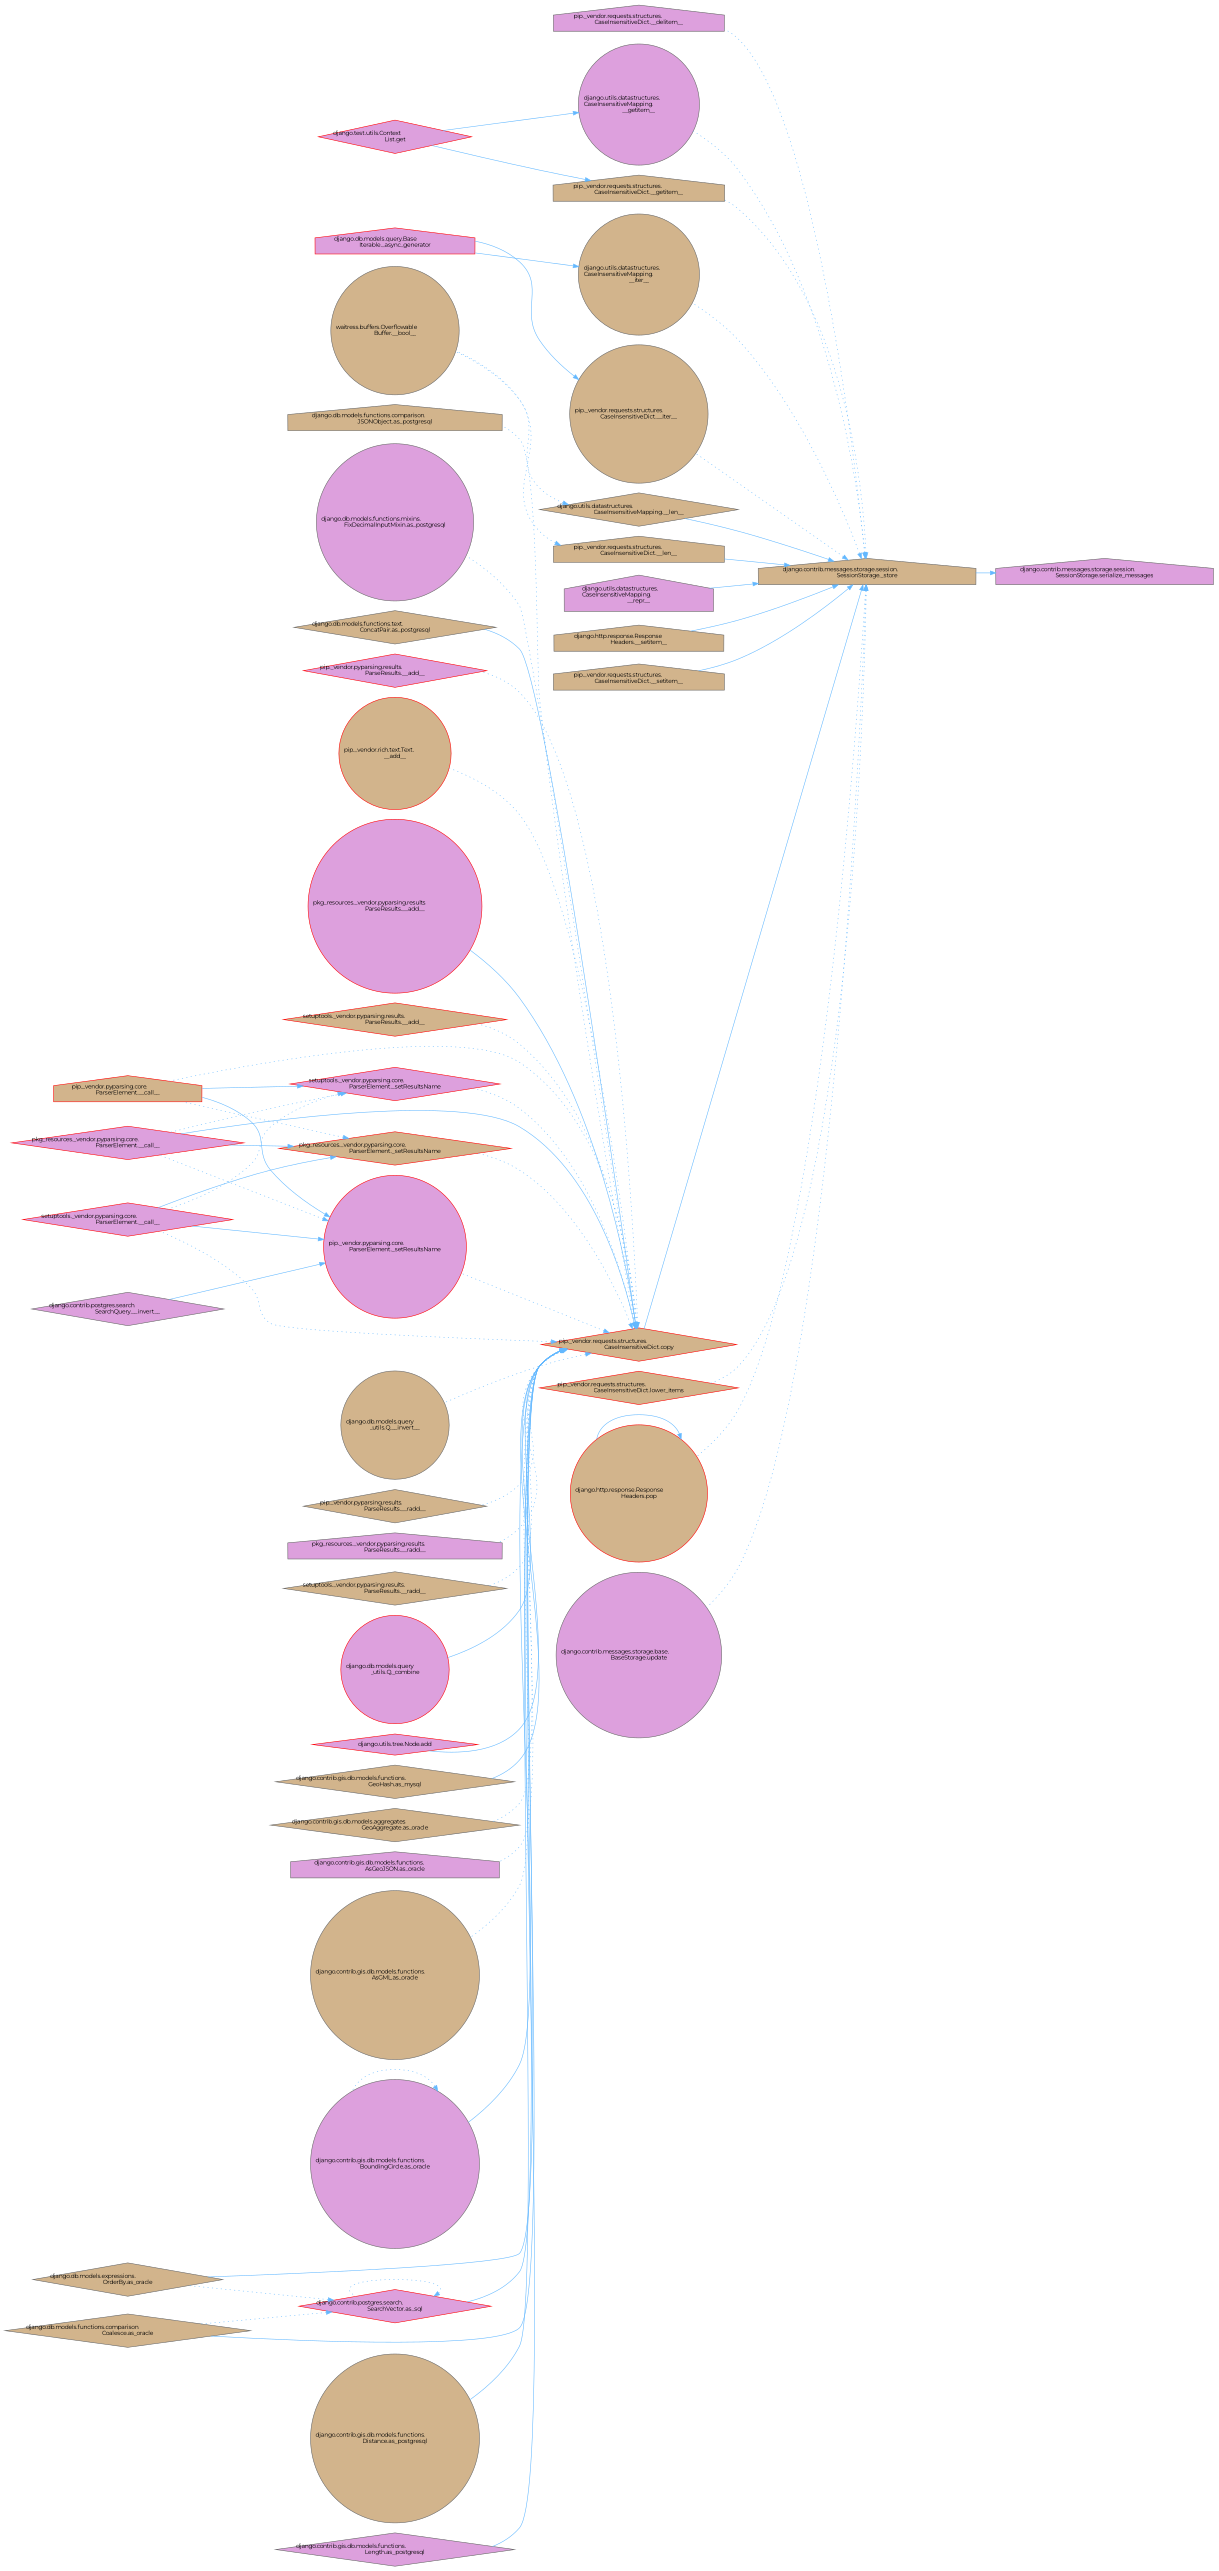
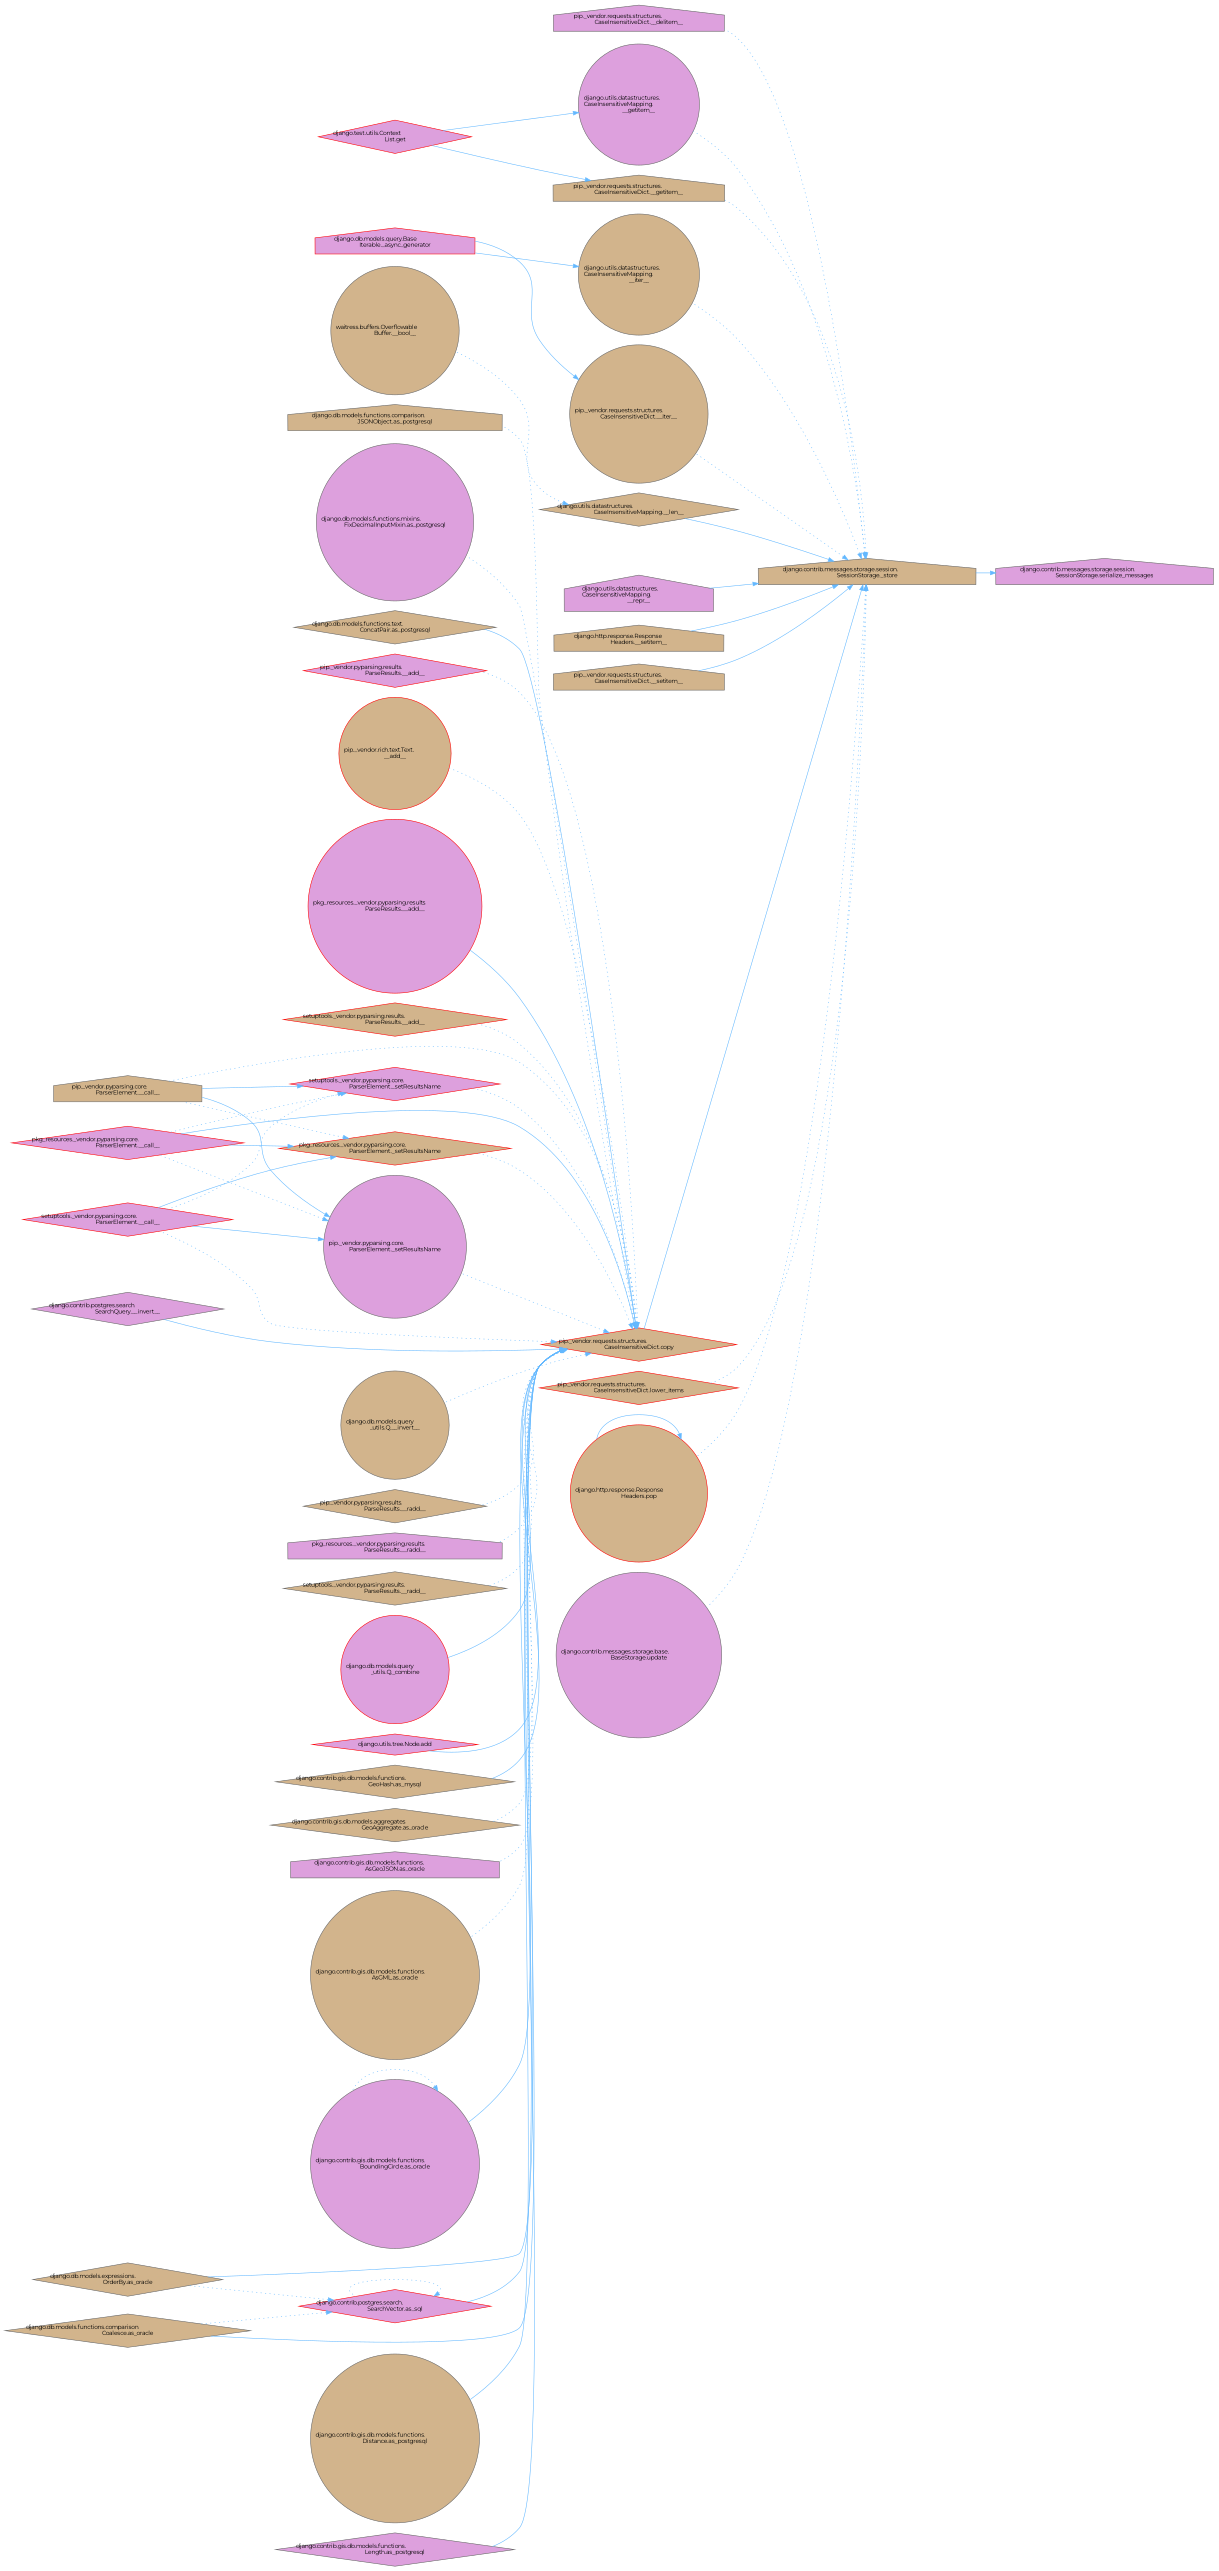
(639, 551) -> none
(128, 1090) -> (128, 1090)
(395, 1247) -> (395, 1247)
(252, 1280) -> (360, 1349)
